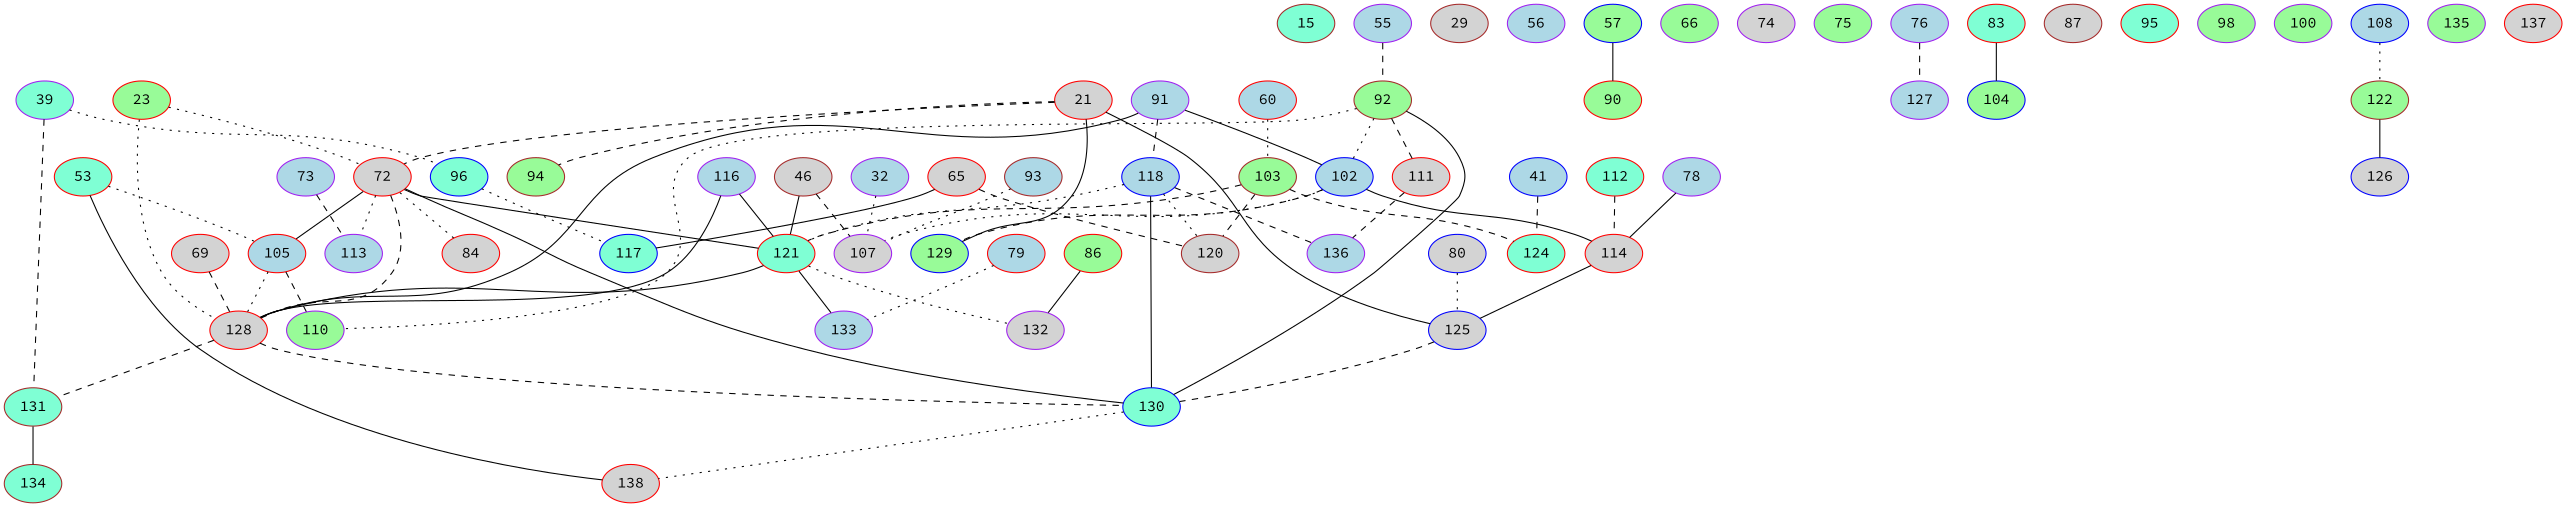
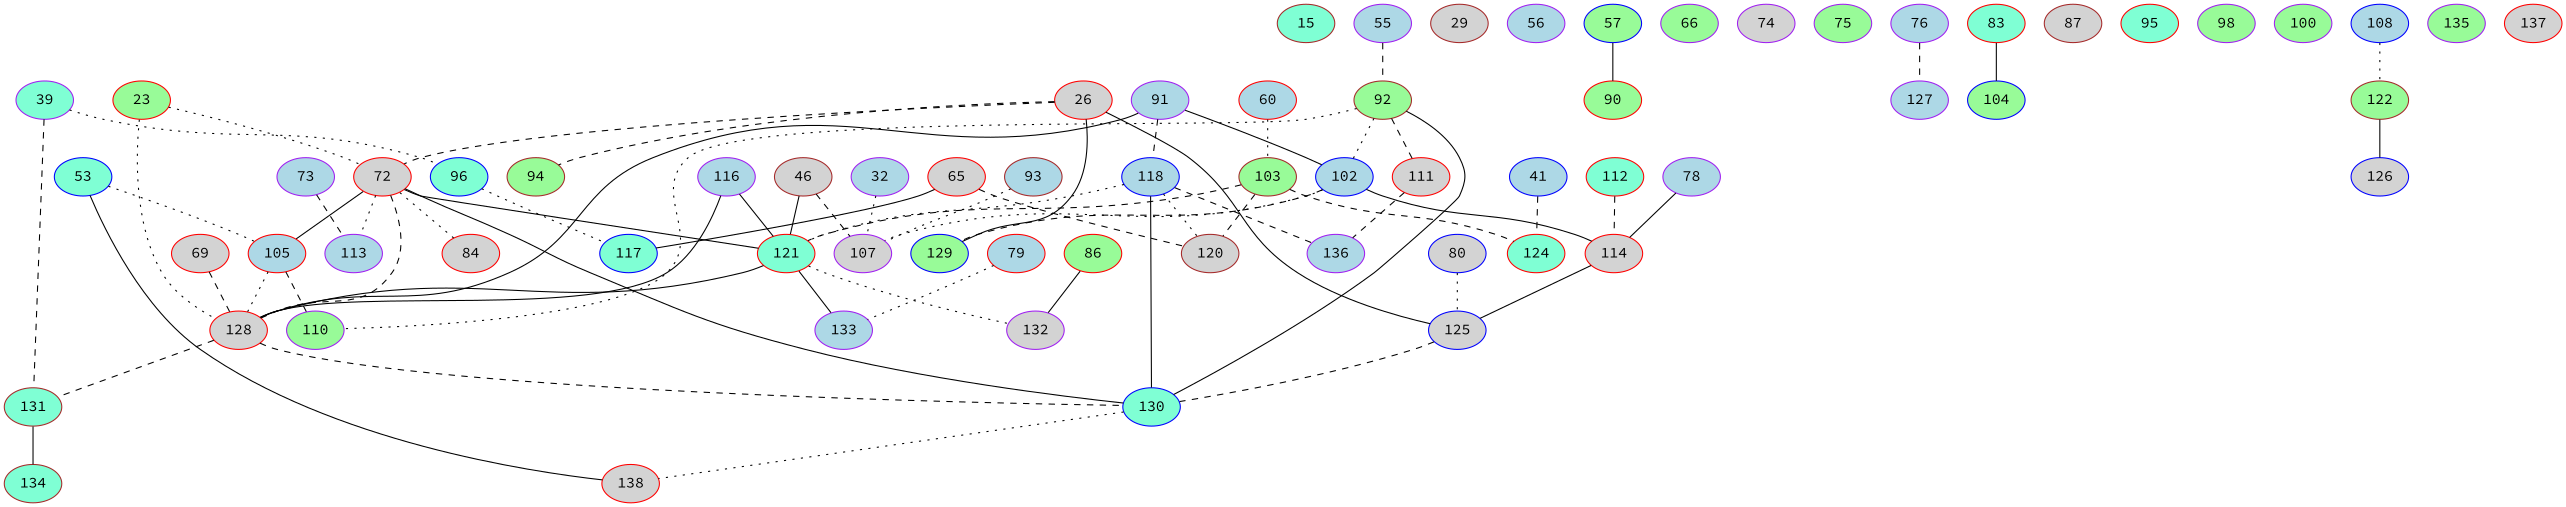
(1083, 100) -> (1083, 100)
(83, 177) -> (83, 177)
